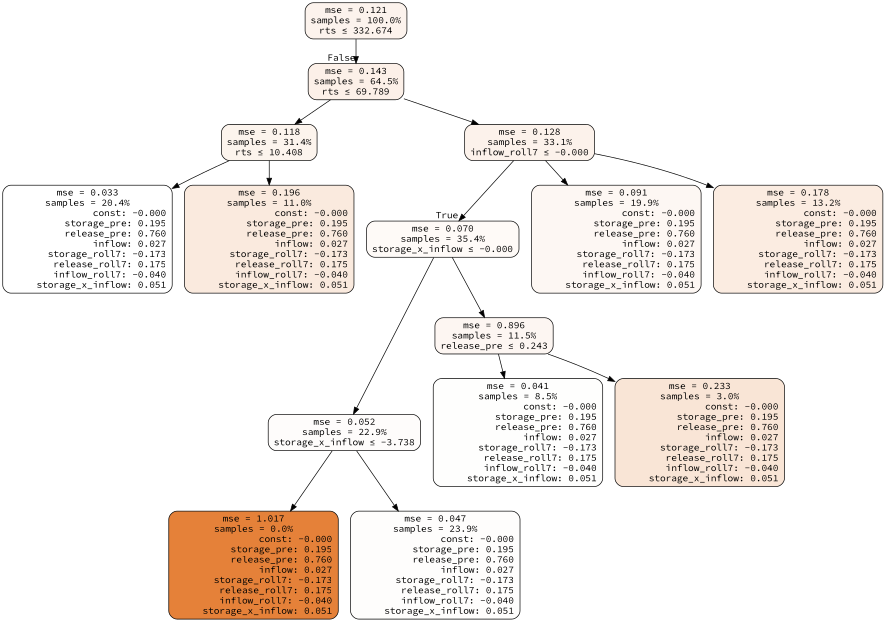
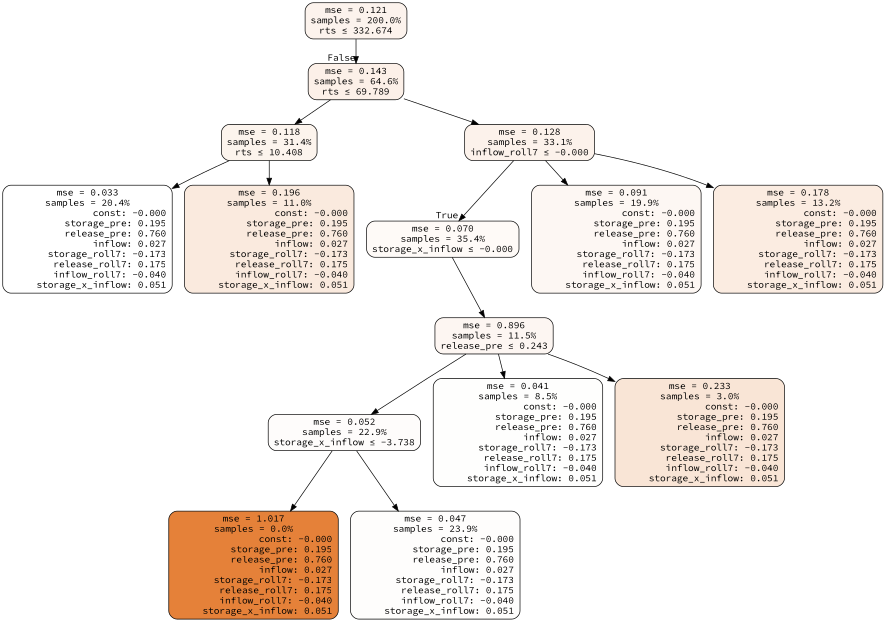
(356, 21) -> (356, 21)
(356, 82) -> (356, 82)
(395, 333) -> (421, 382)
